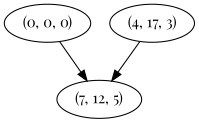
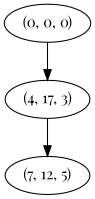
(70, 57) -> (48, 56)
